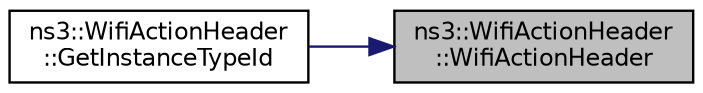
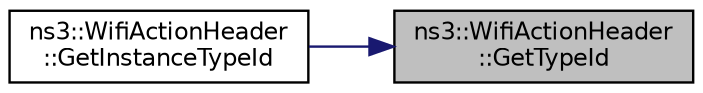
(544, 47) -> (544, 47)
